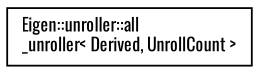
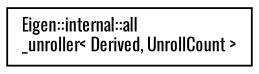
(130, 37) -> (130, 37)
